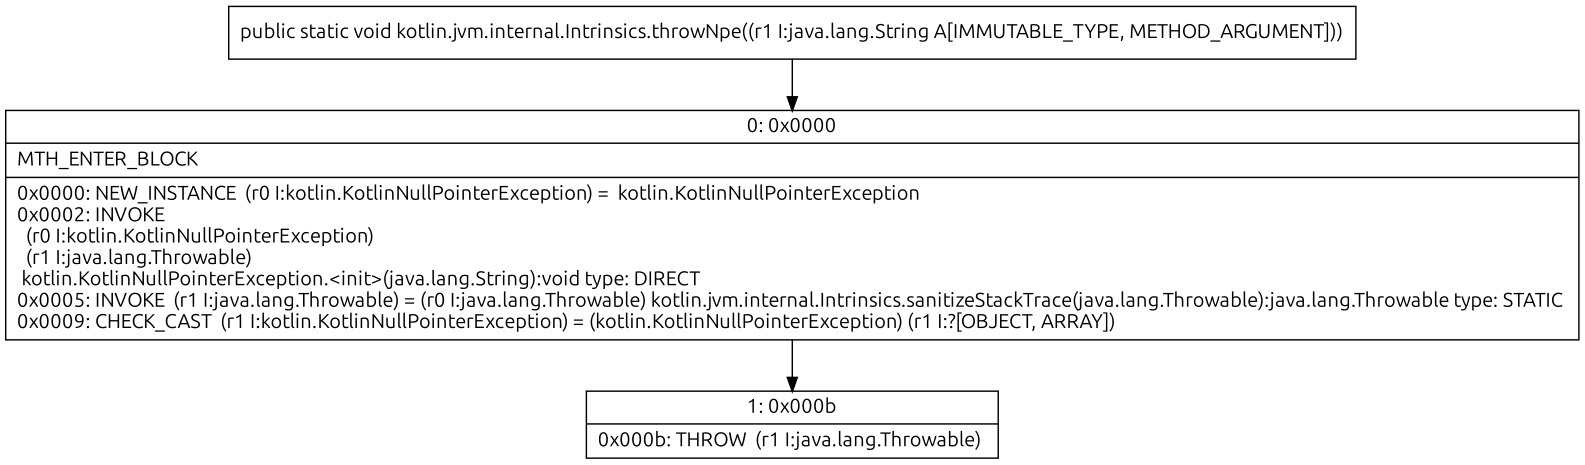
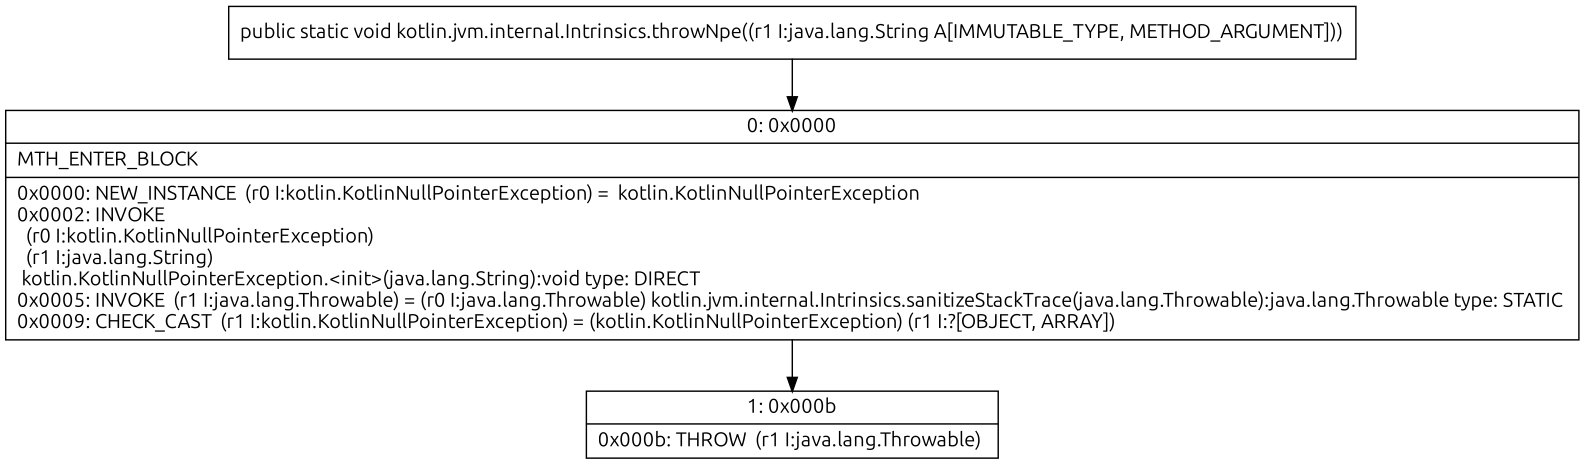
(135, 258) -> (116, 258)
